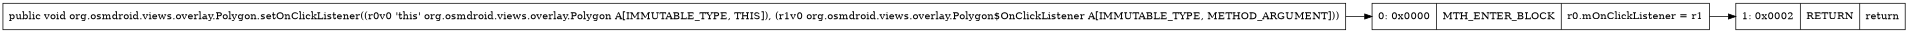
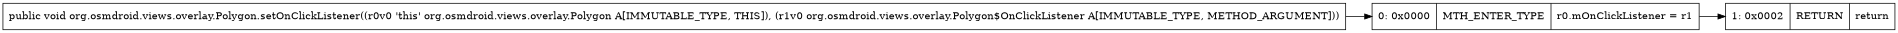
(1499, 16) -> (1494, 16)
